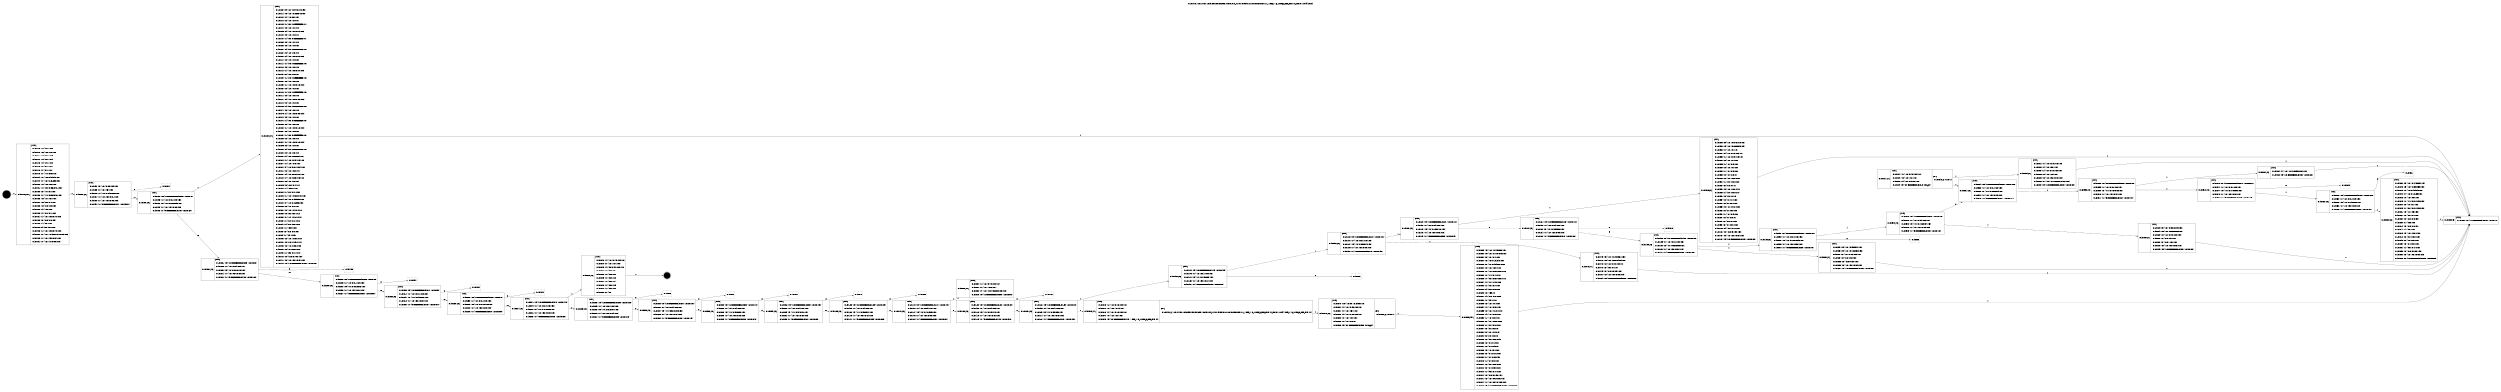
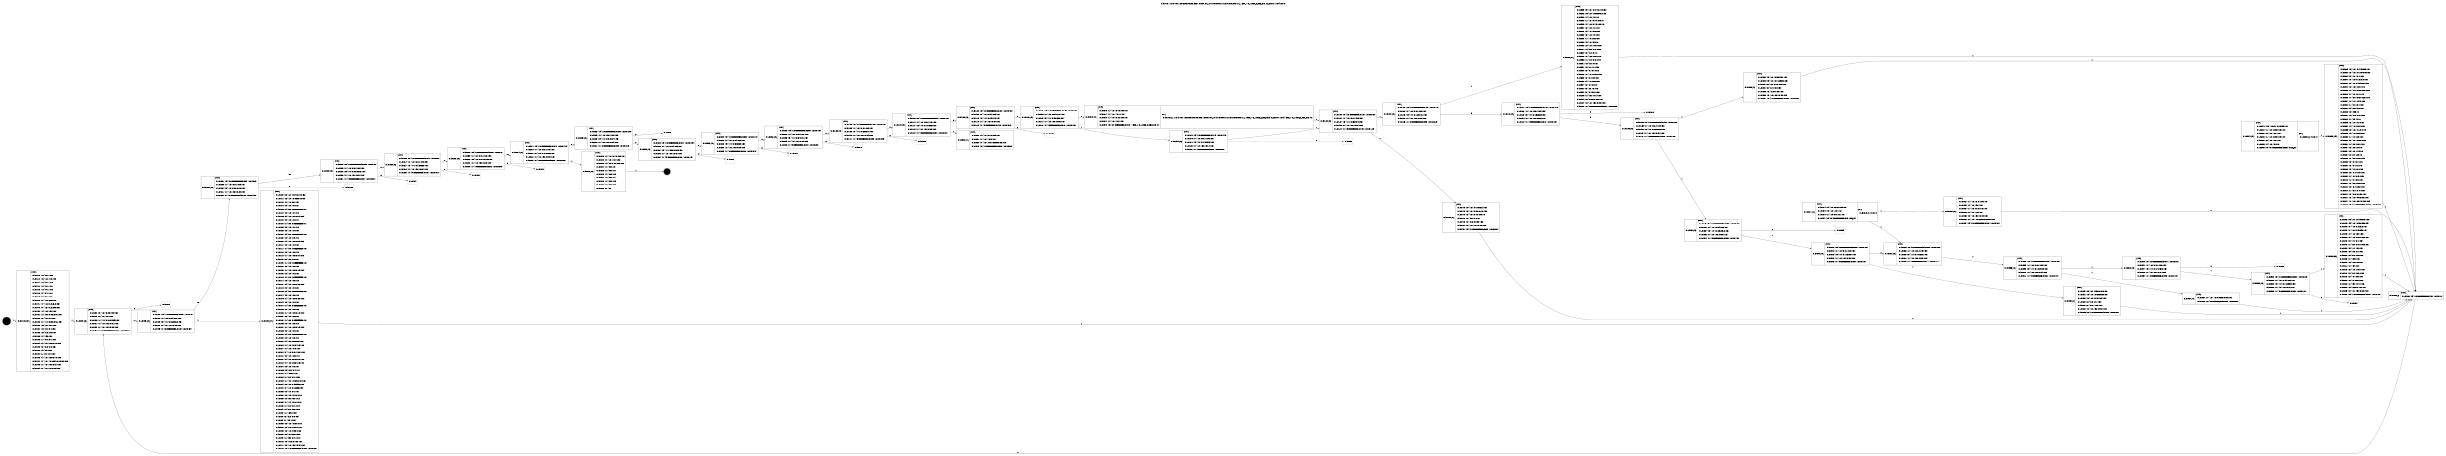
(1315, 313) -> (1316, 120)
none -> (1272, 454)
